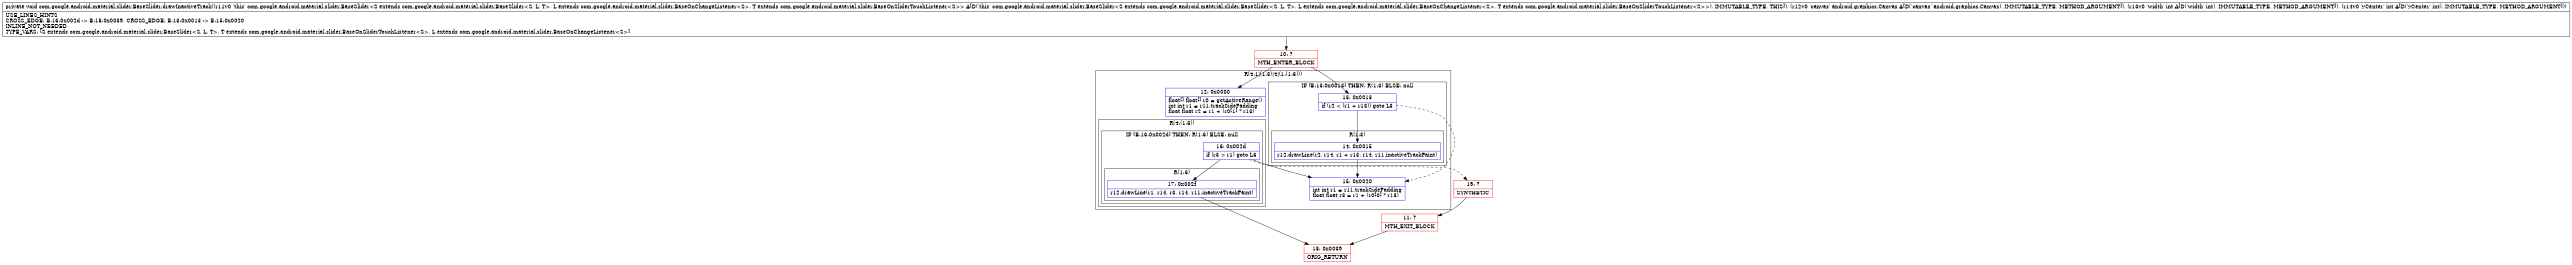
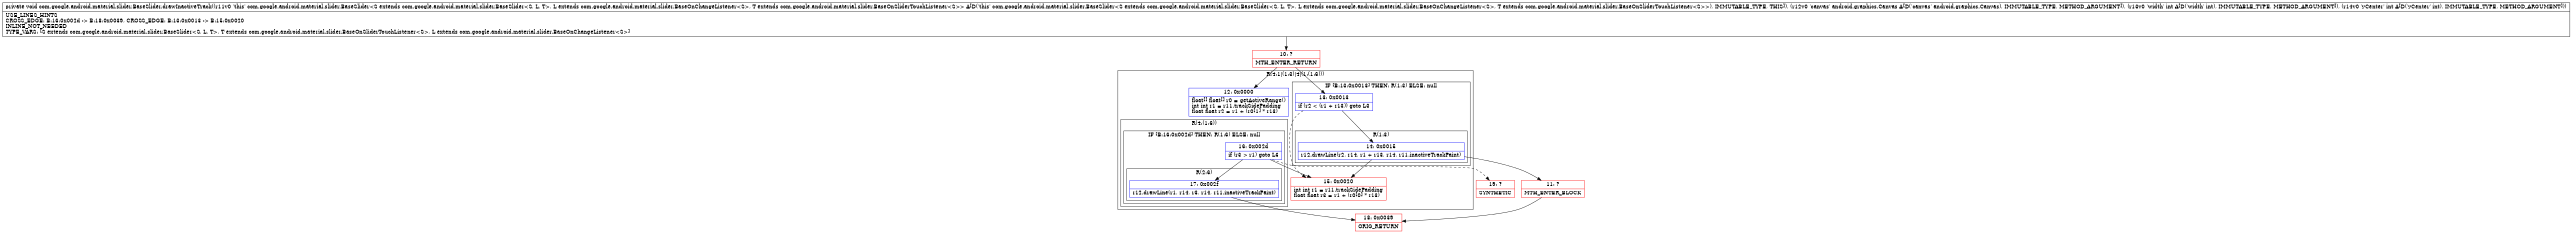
(1286, 63) -> (1286, 63)
(1182, 173) -> (1204, 173)
(1357, 189) -> (1339, 189)
(1455, 208) -> (1502, 164)
(1410, 227) -> (1553, 193)
